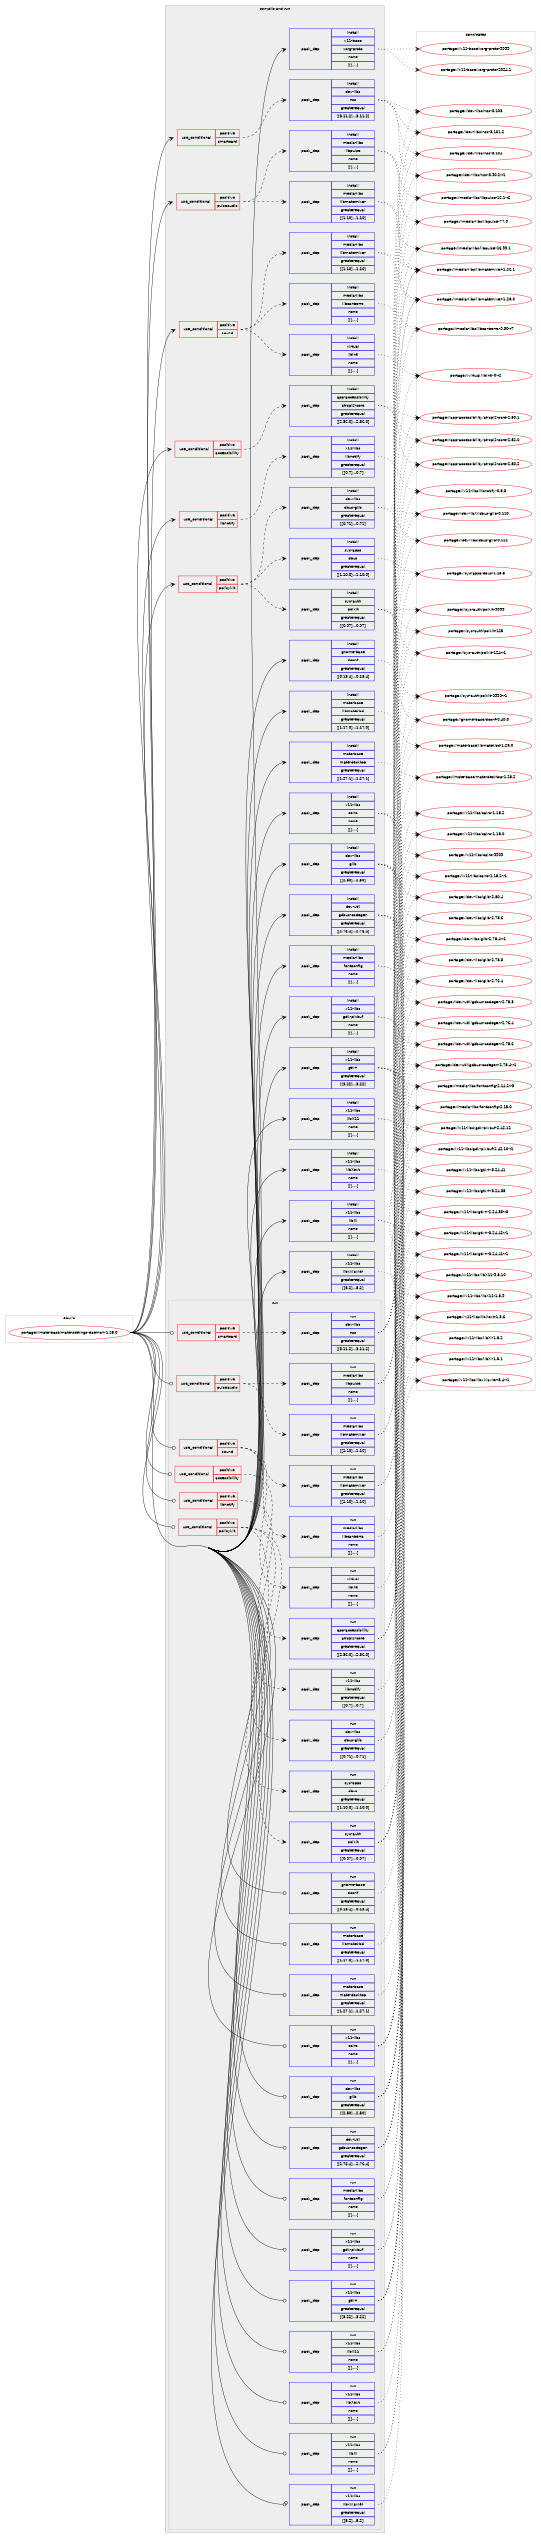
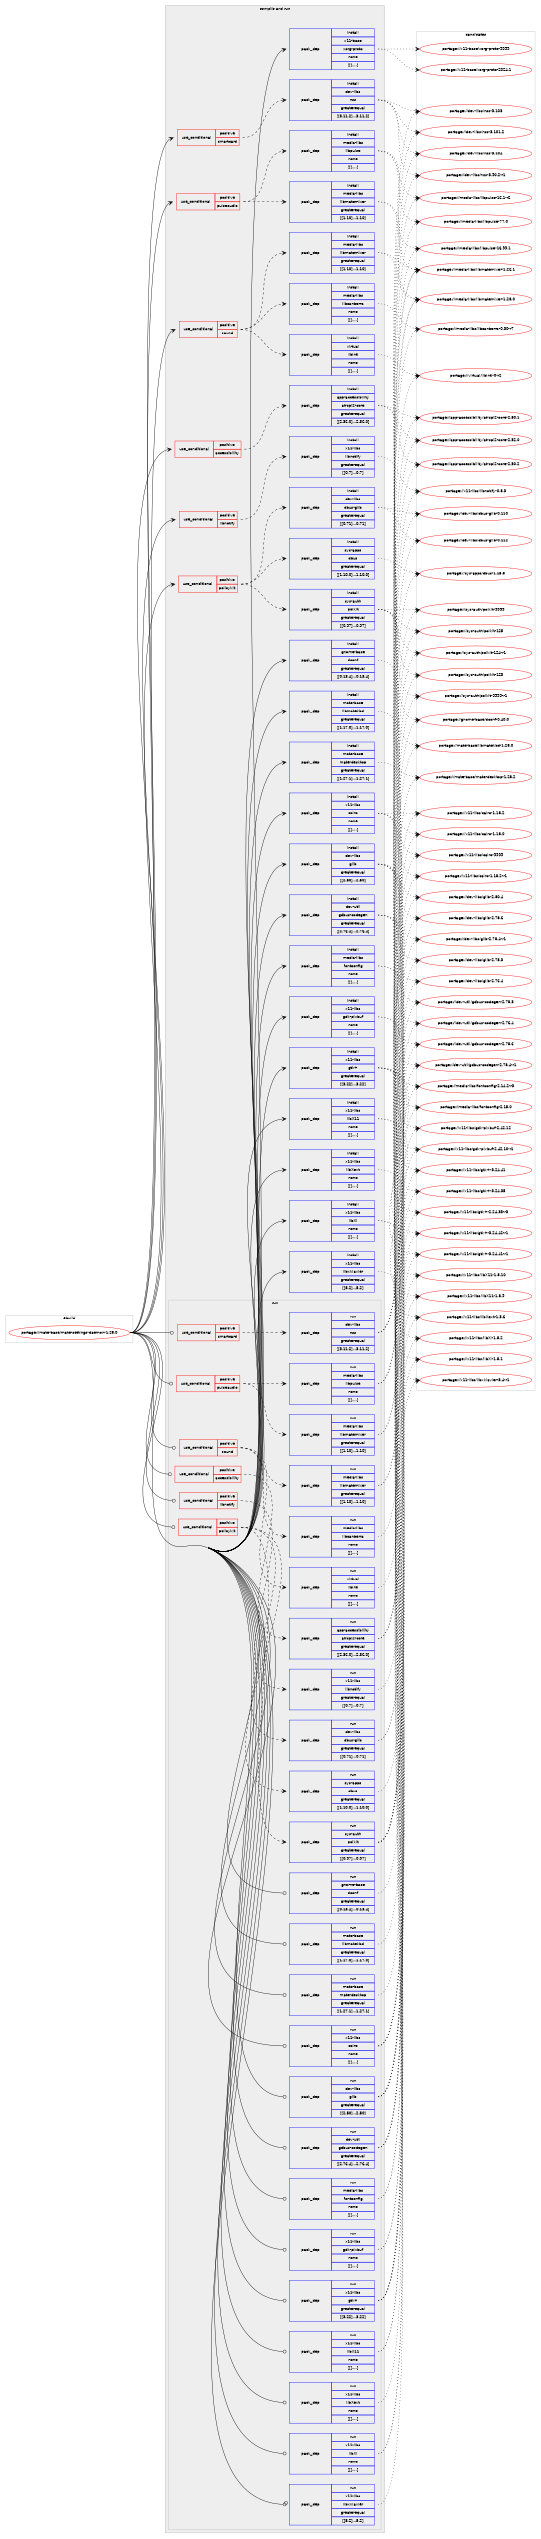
(476, 514) -> (476, 514)
none -> (476, 675)
(476, 1275) -> (476, 1275)
